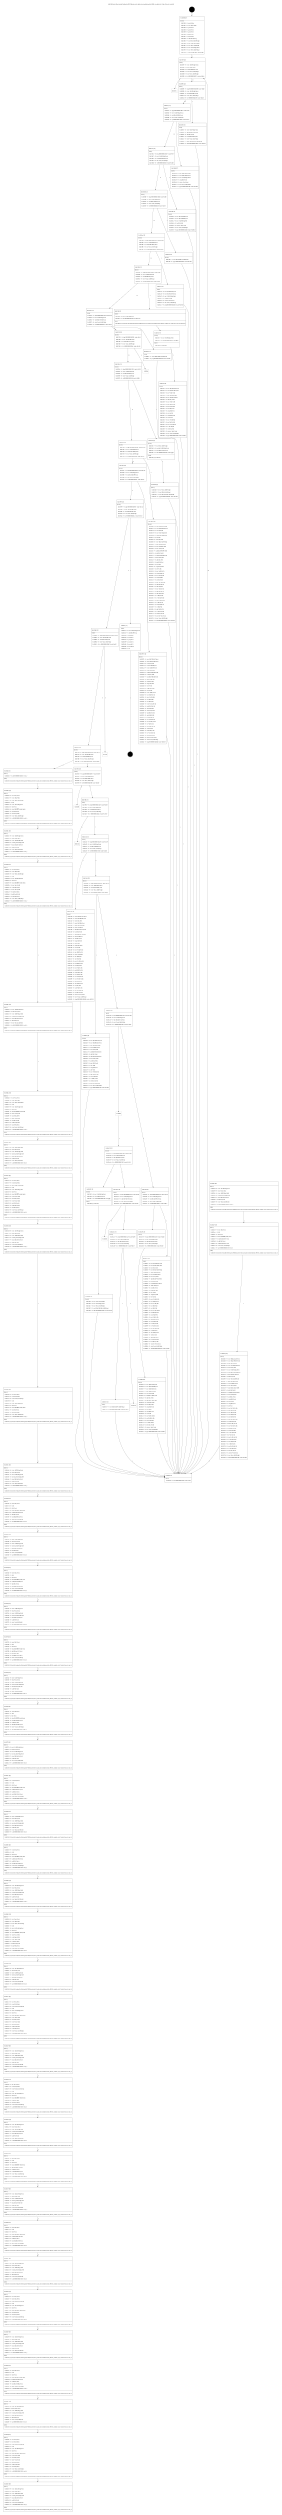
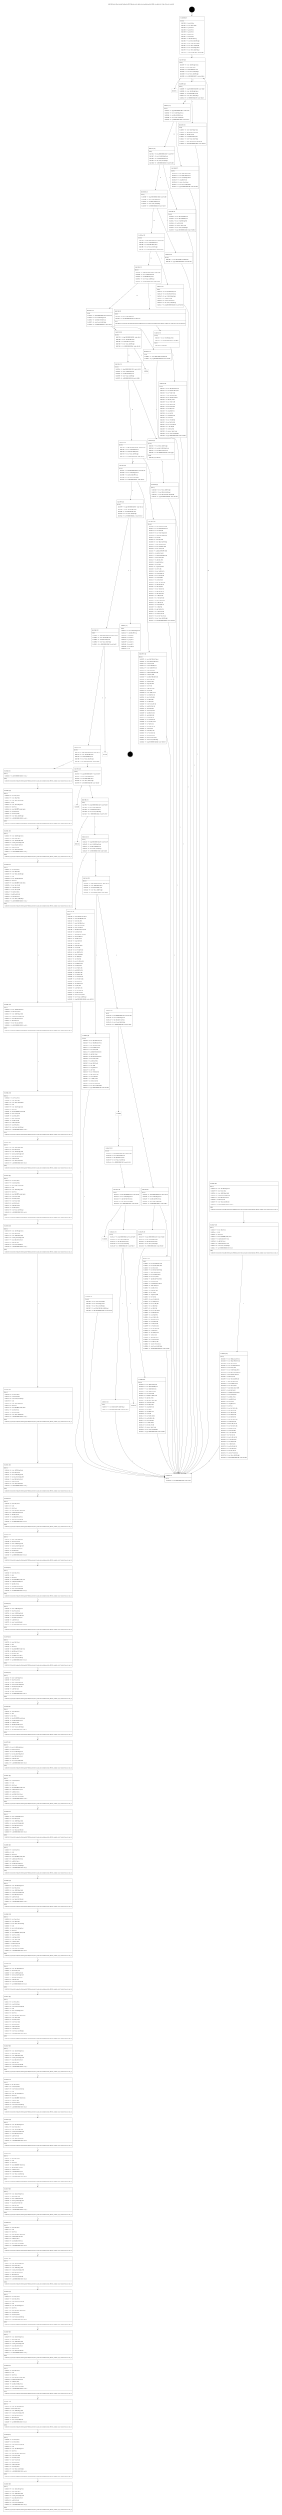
(99, 1197) -> none
